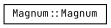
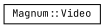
(55, 14) -> (52, 14)
